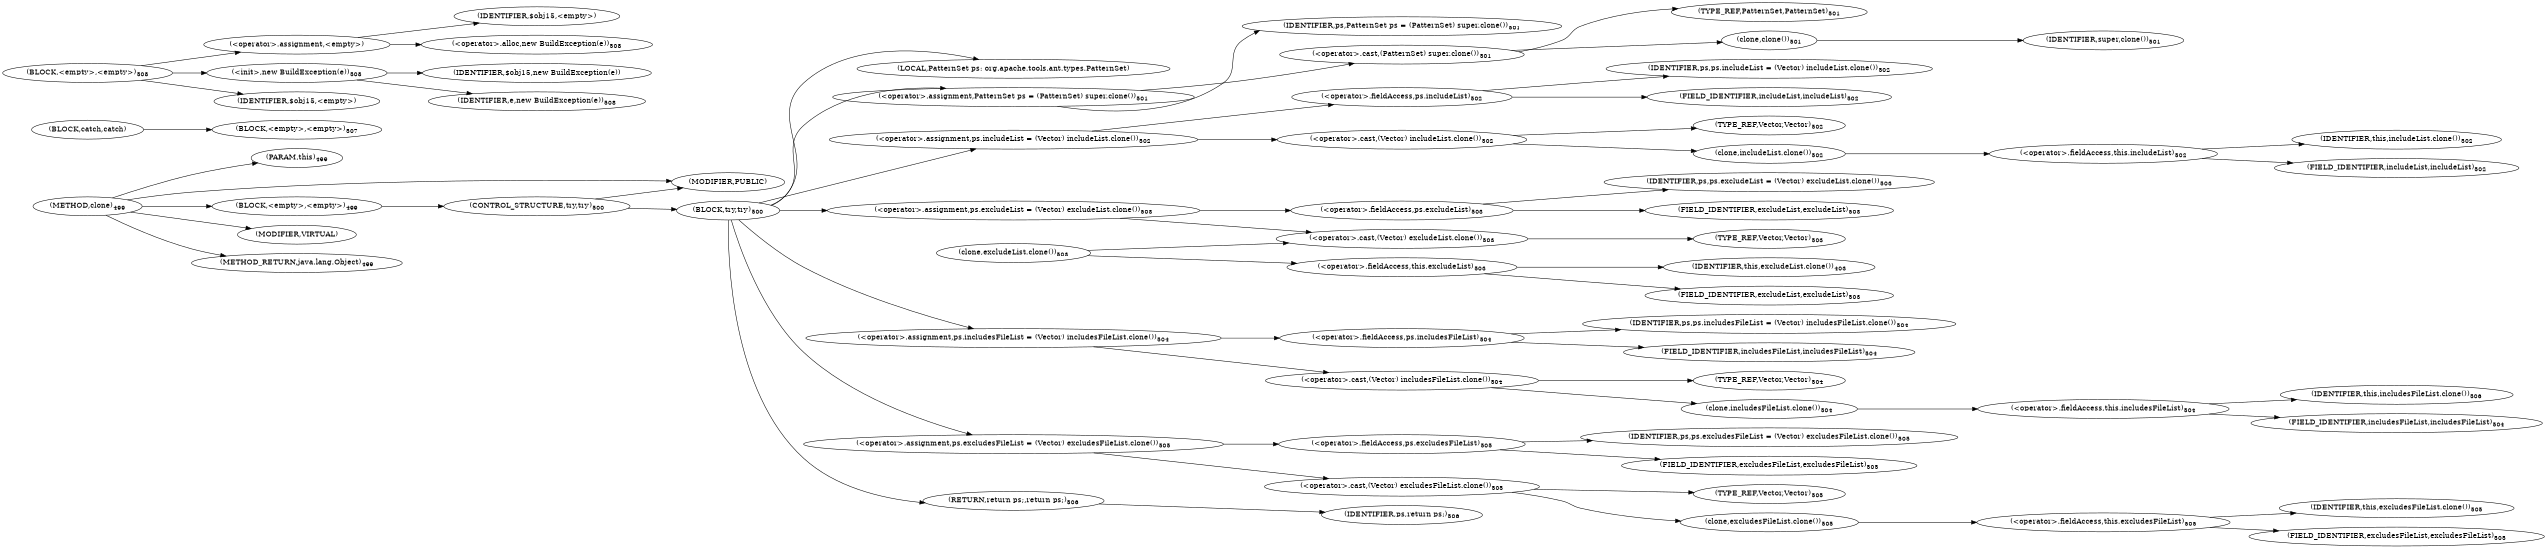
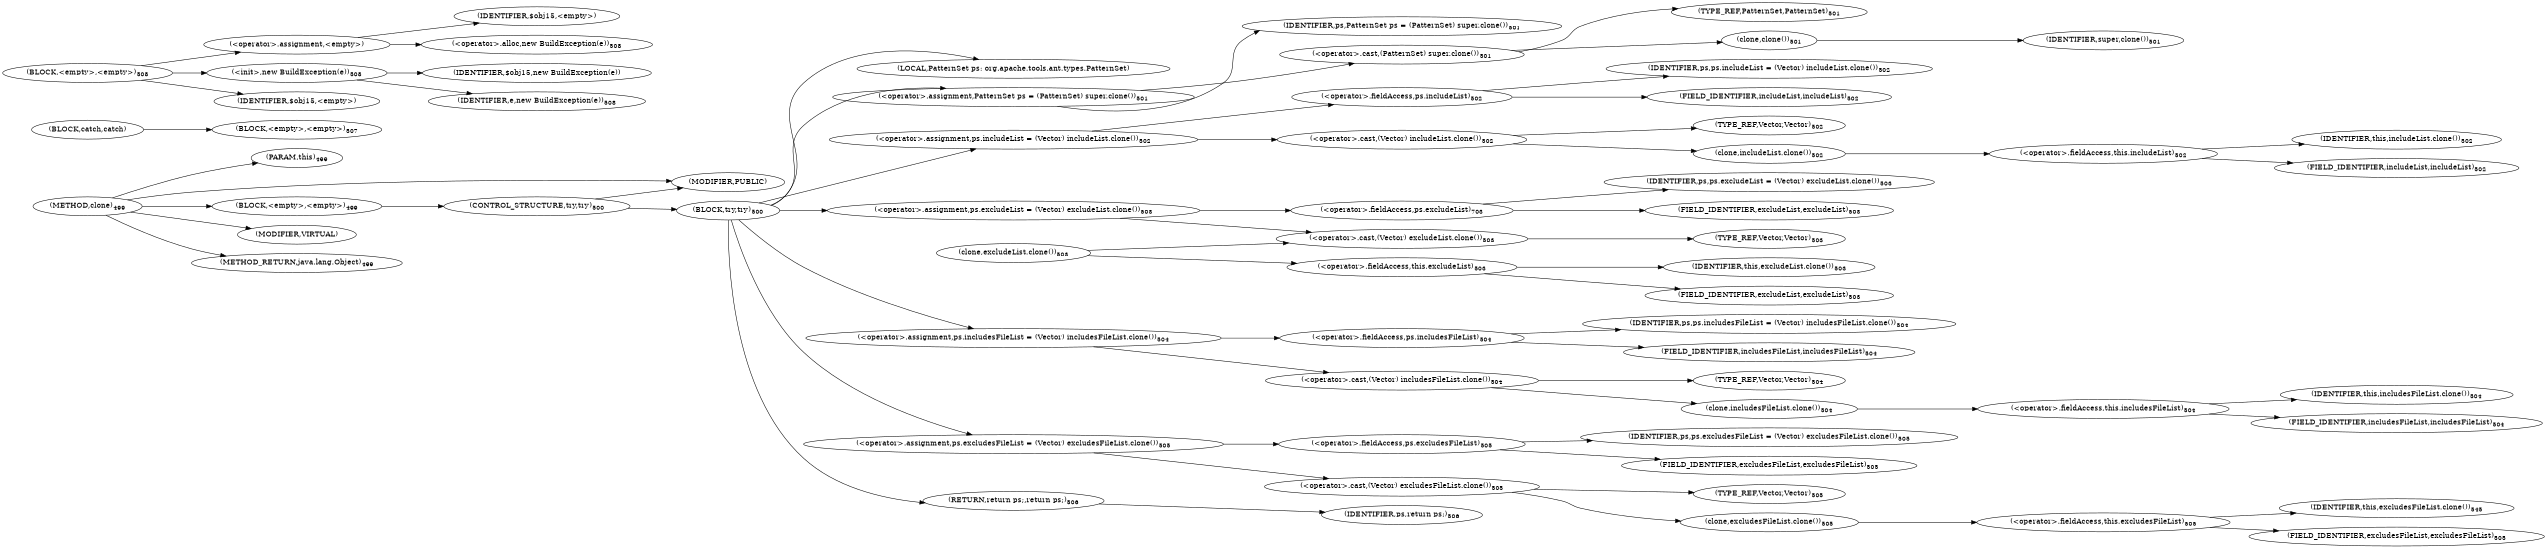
(1477, 210) -> (1477, 210)
(1840, 266) -> (1840, 266)
(2476, 394) -> (2476, 394)
(2477, 507) -> (2477, 507)
